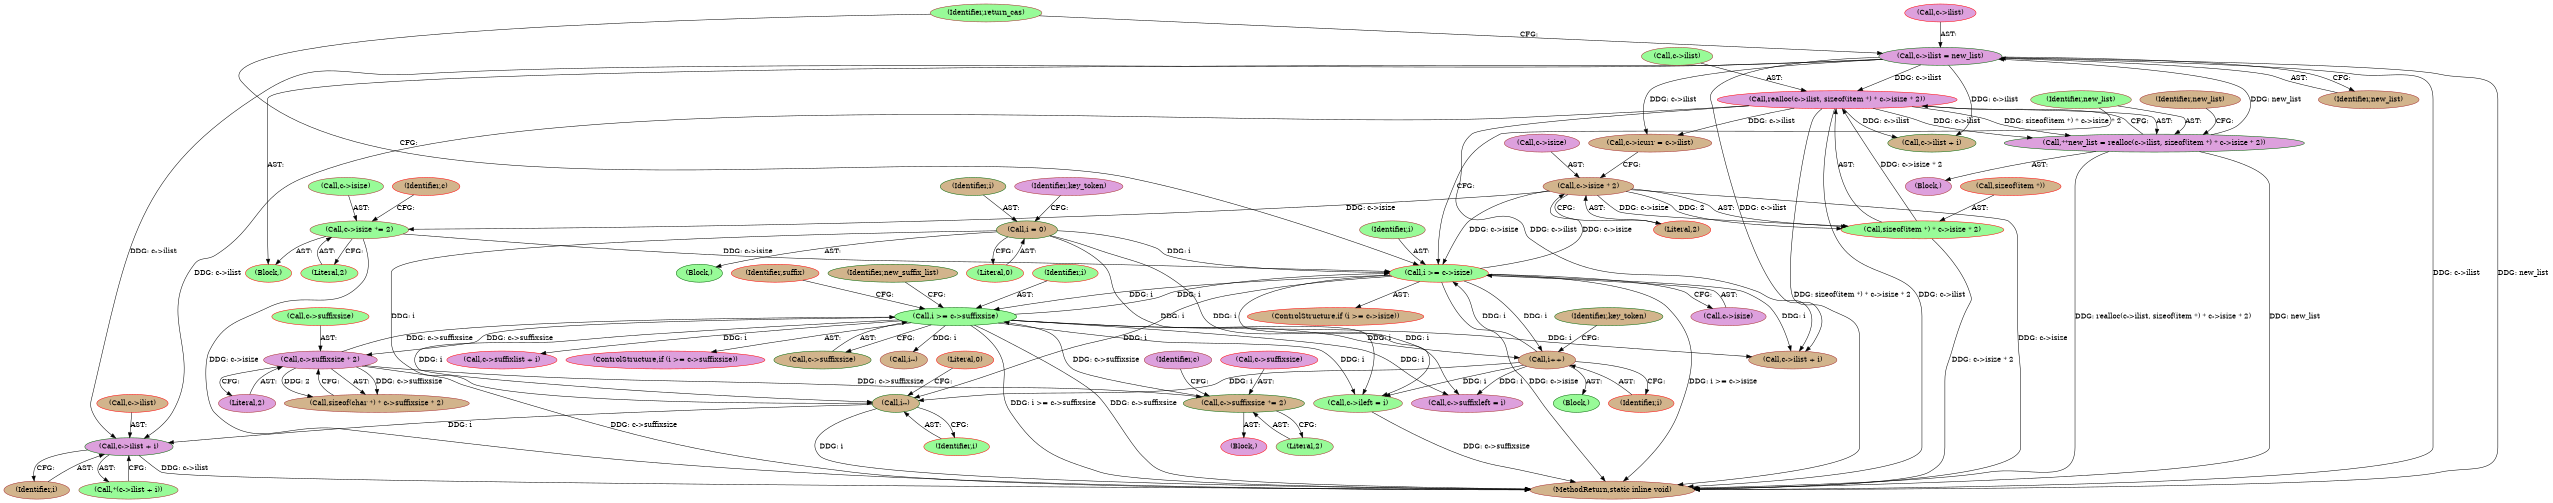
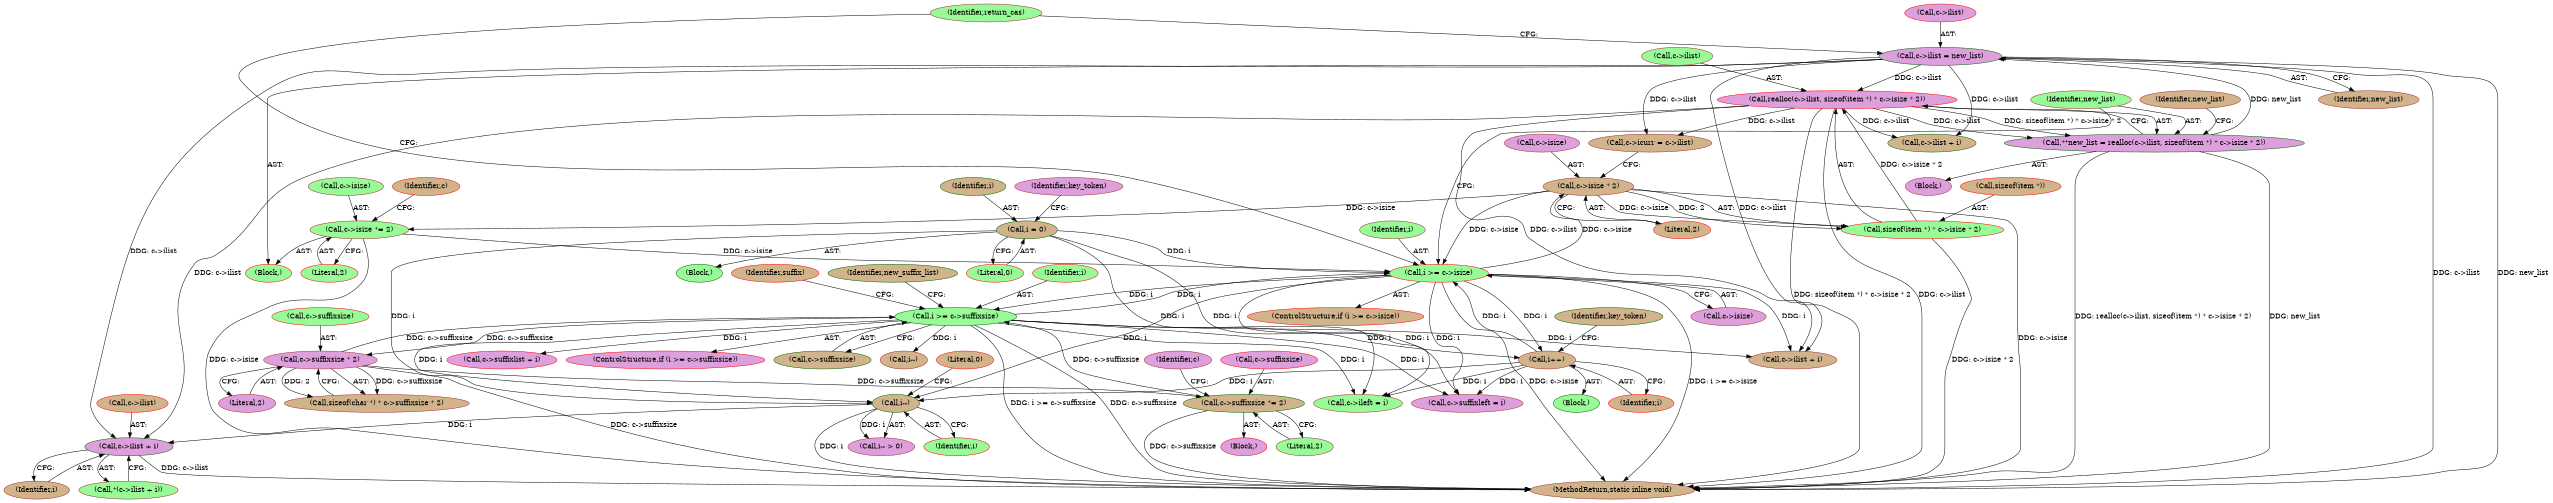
none -> (1439, 345)
none -> (881, 447)
(1467, 457) -> (1245, 478)
